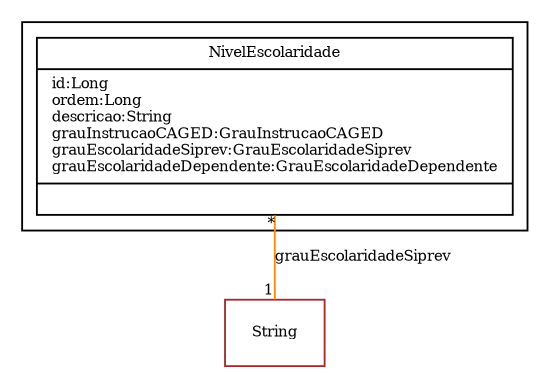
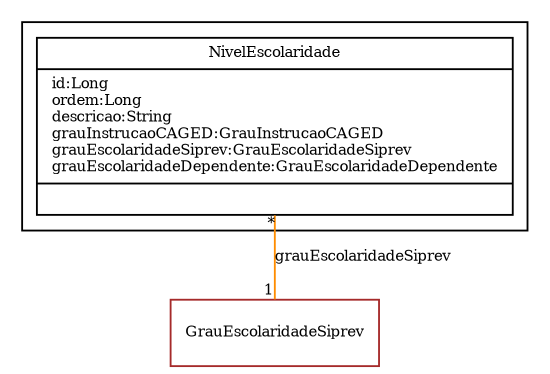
(275, 333) -> (275, 333)
